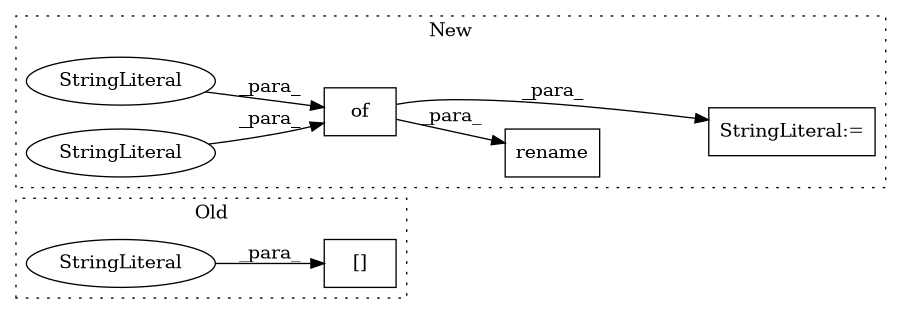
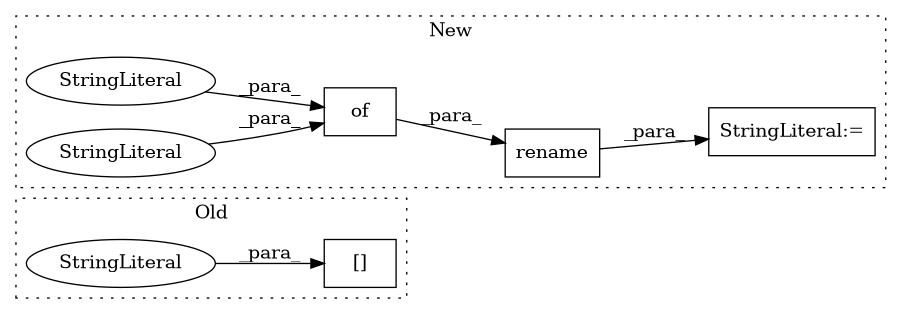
(546, 103) -> (648, 145)
